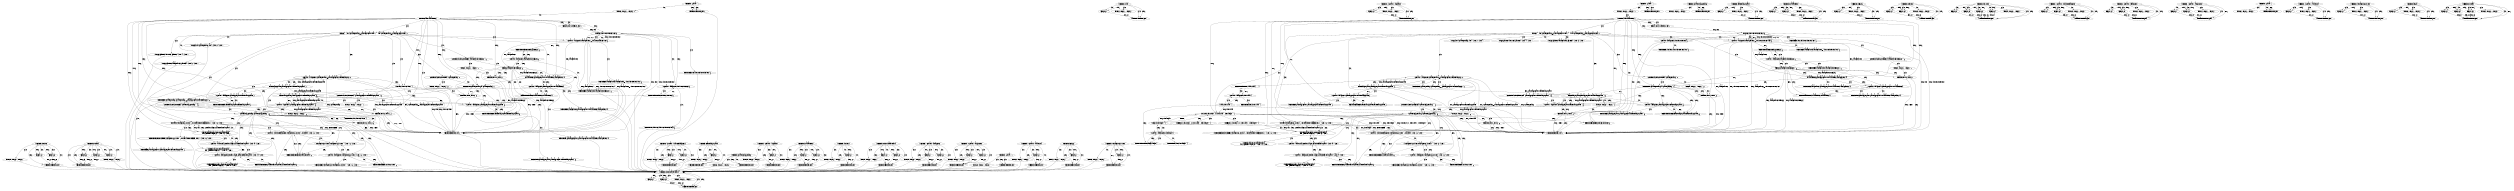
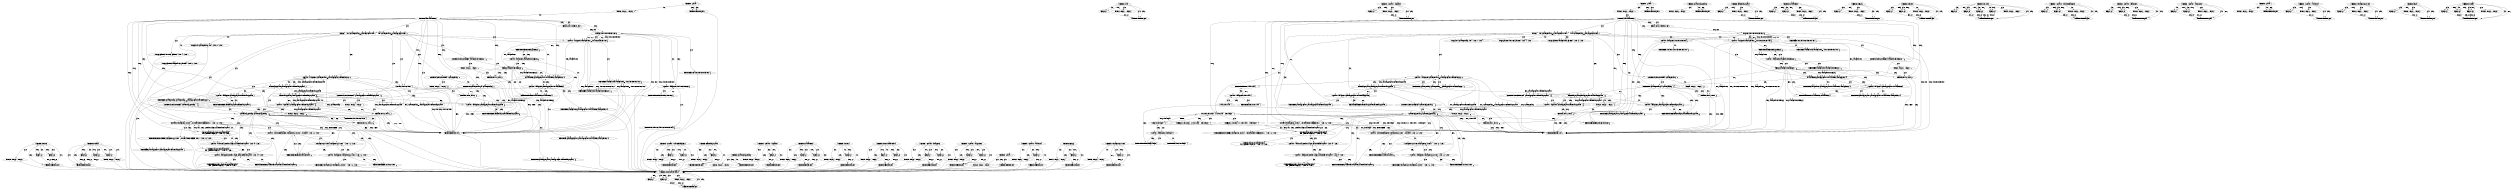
(1222, 109) -> none
